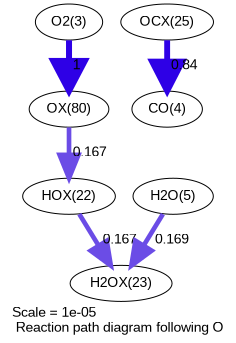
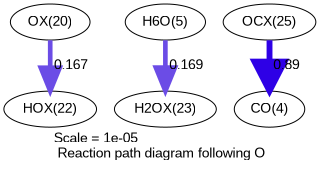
(69, 22) -> none
(183, 66) -> (285, 66)
(69, 109) -> (50, 22)
(173, 196) -> (165, 22)
(89, 230) -> none
